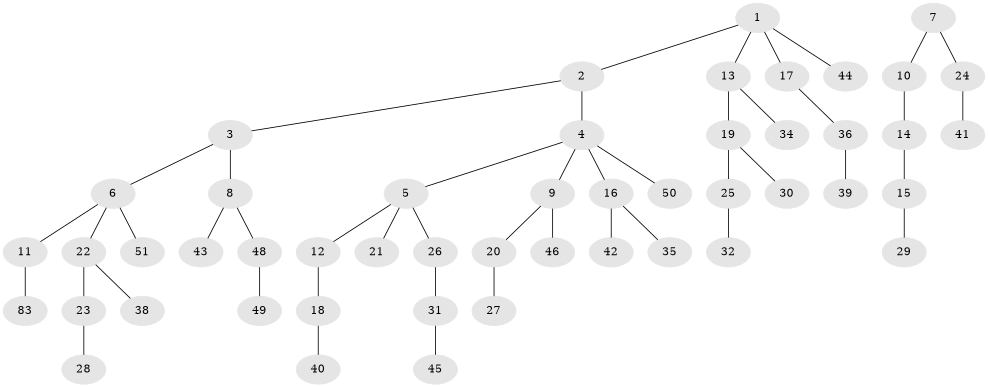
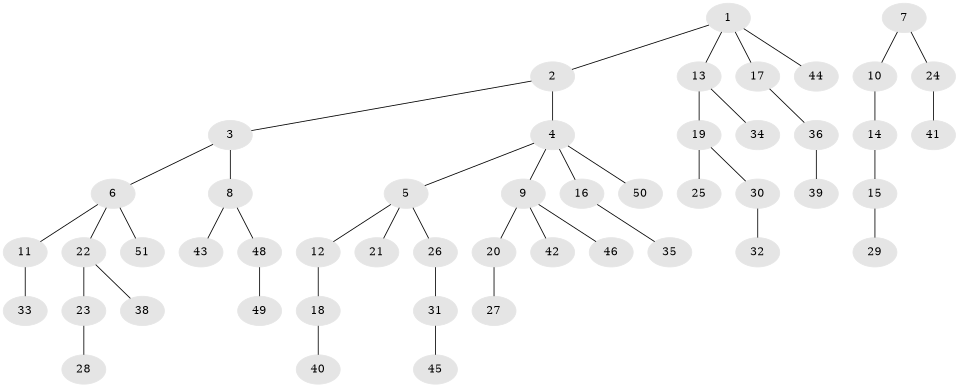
(611, 223) -> (538, 223)
(728, 223) -> (758, 223)
(25, 311) -> (25, 311)
